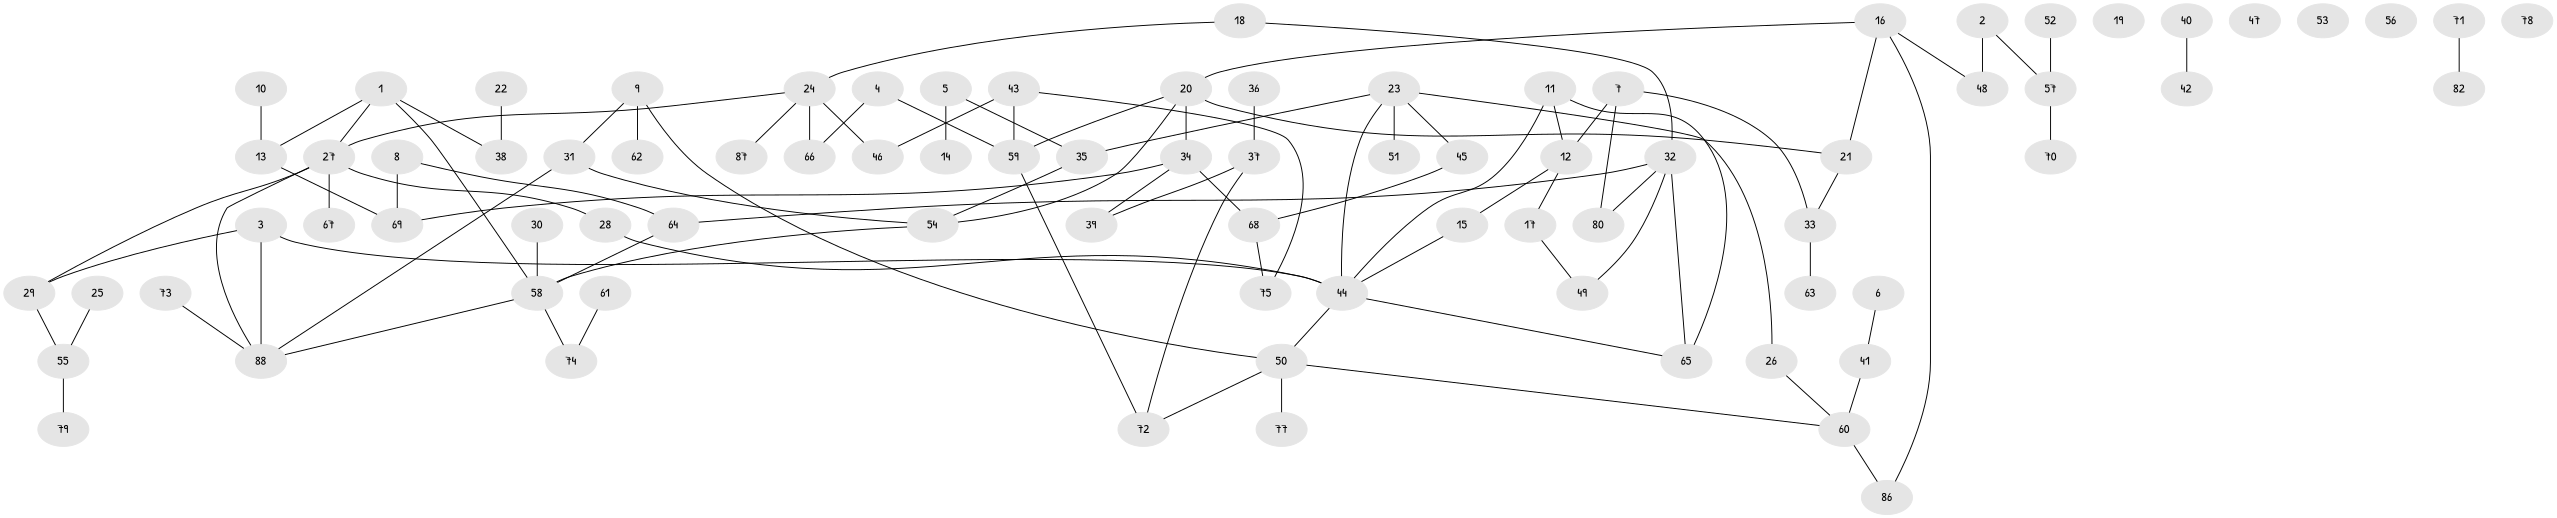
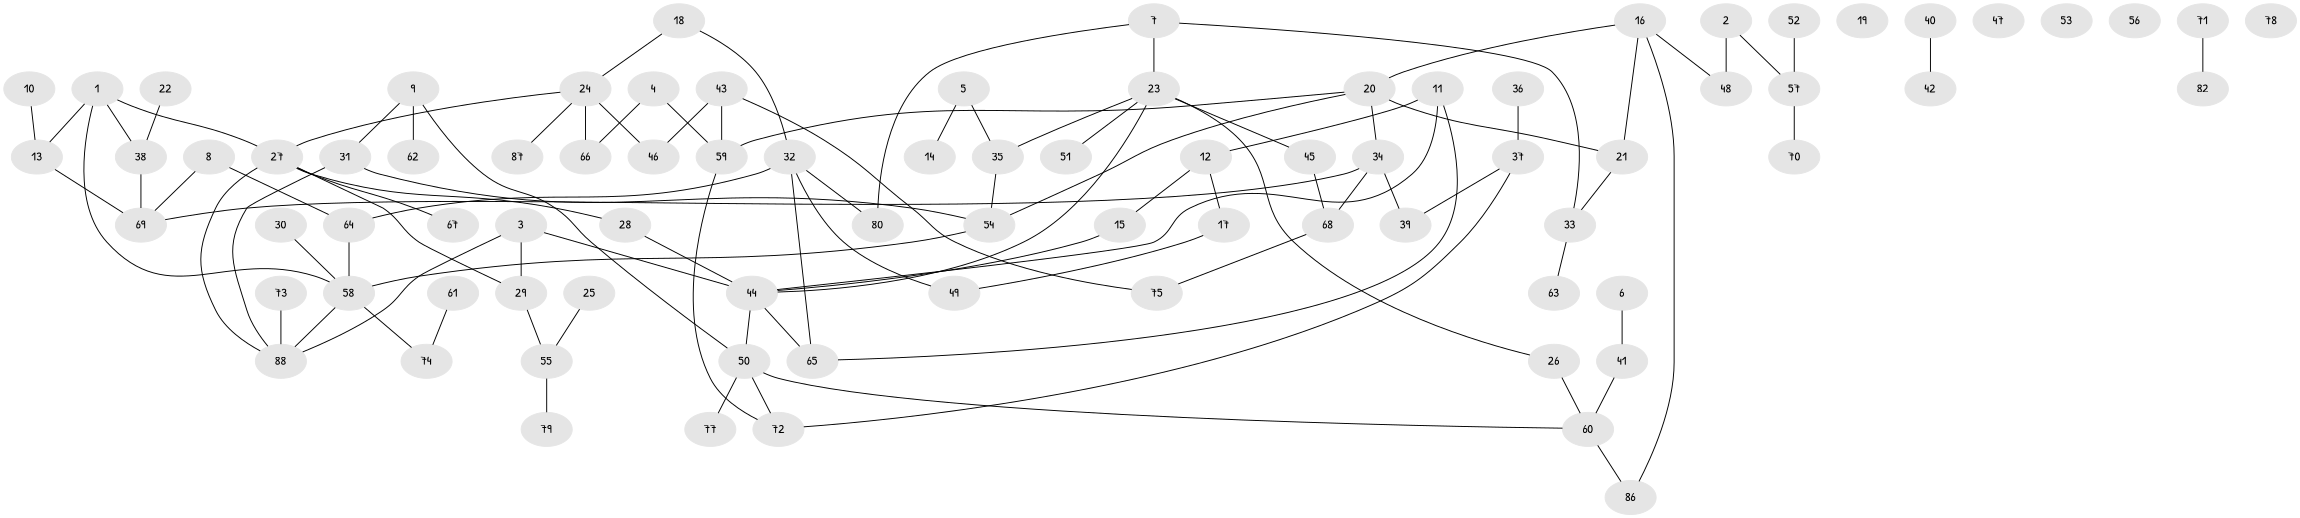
(1592, 124) -> (1154, 55)
none -> (141, 191)
